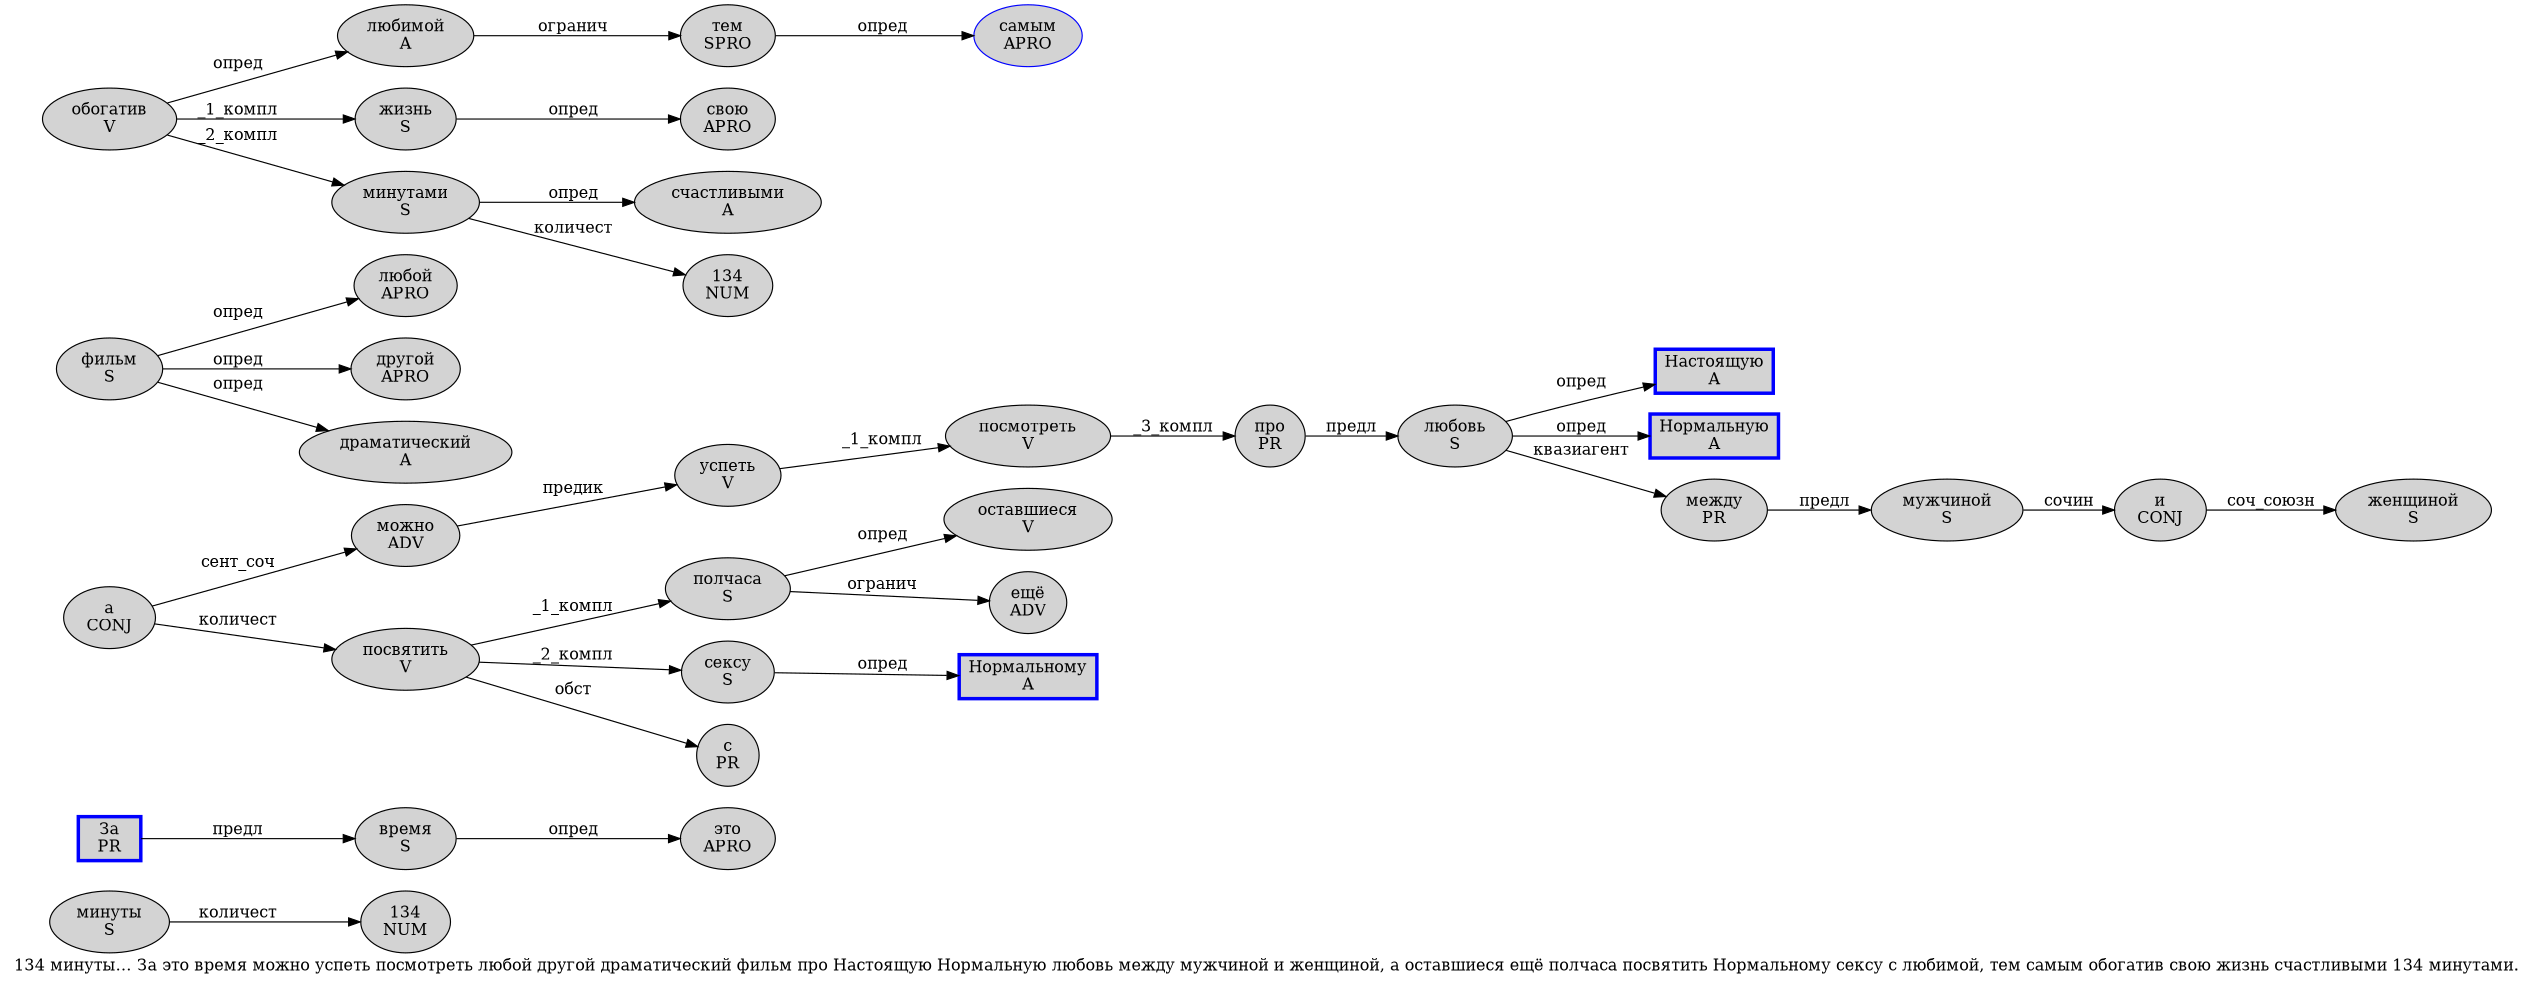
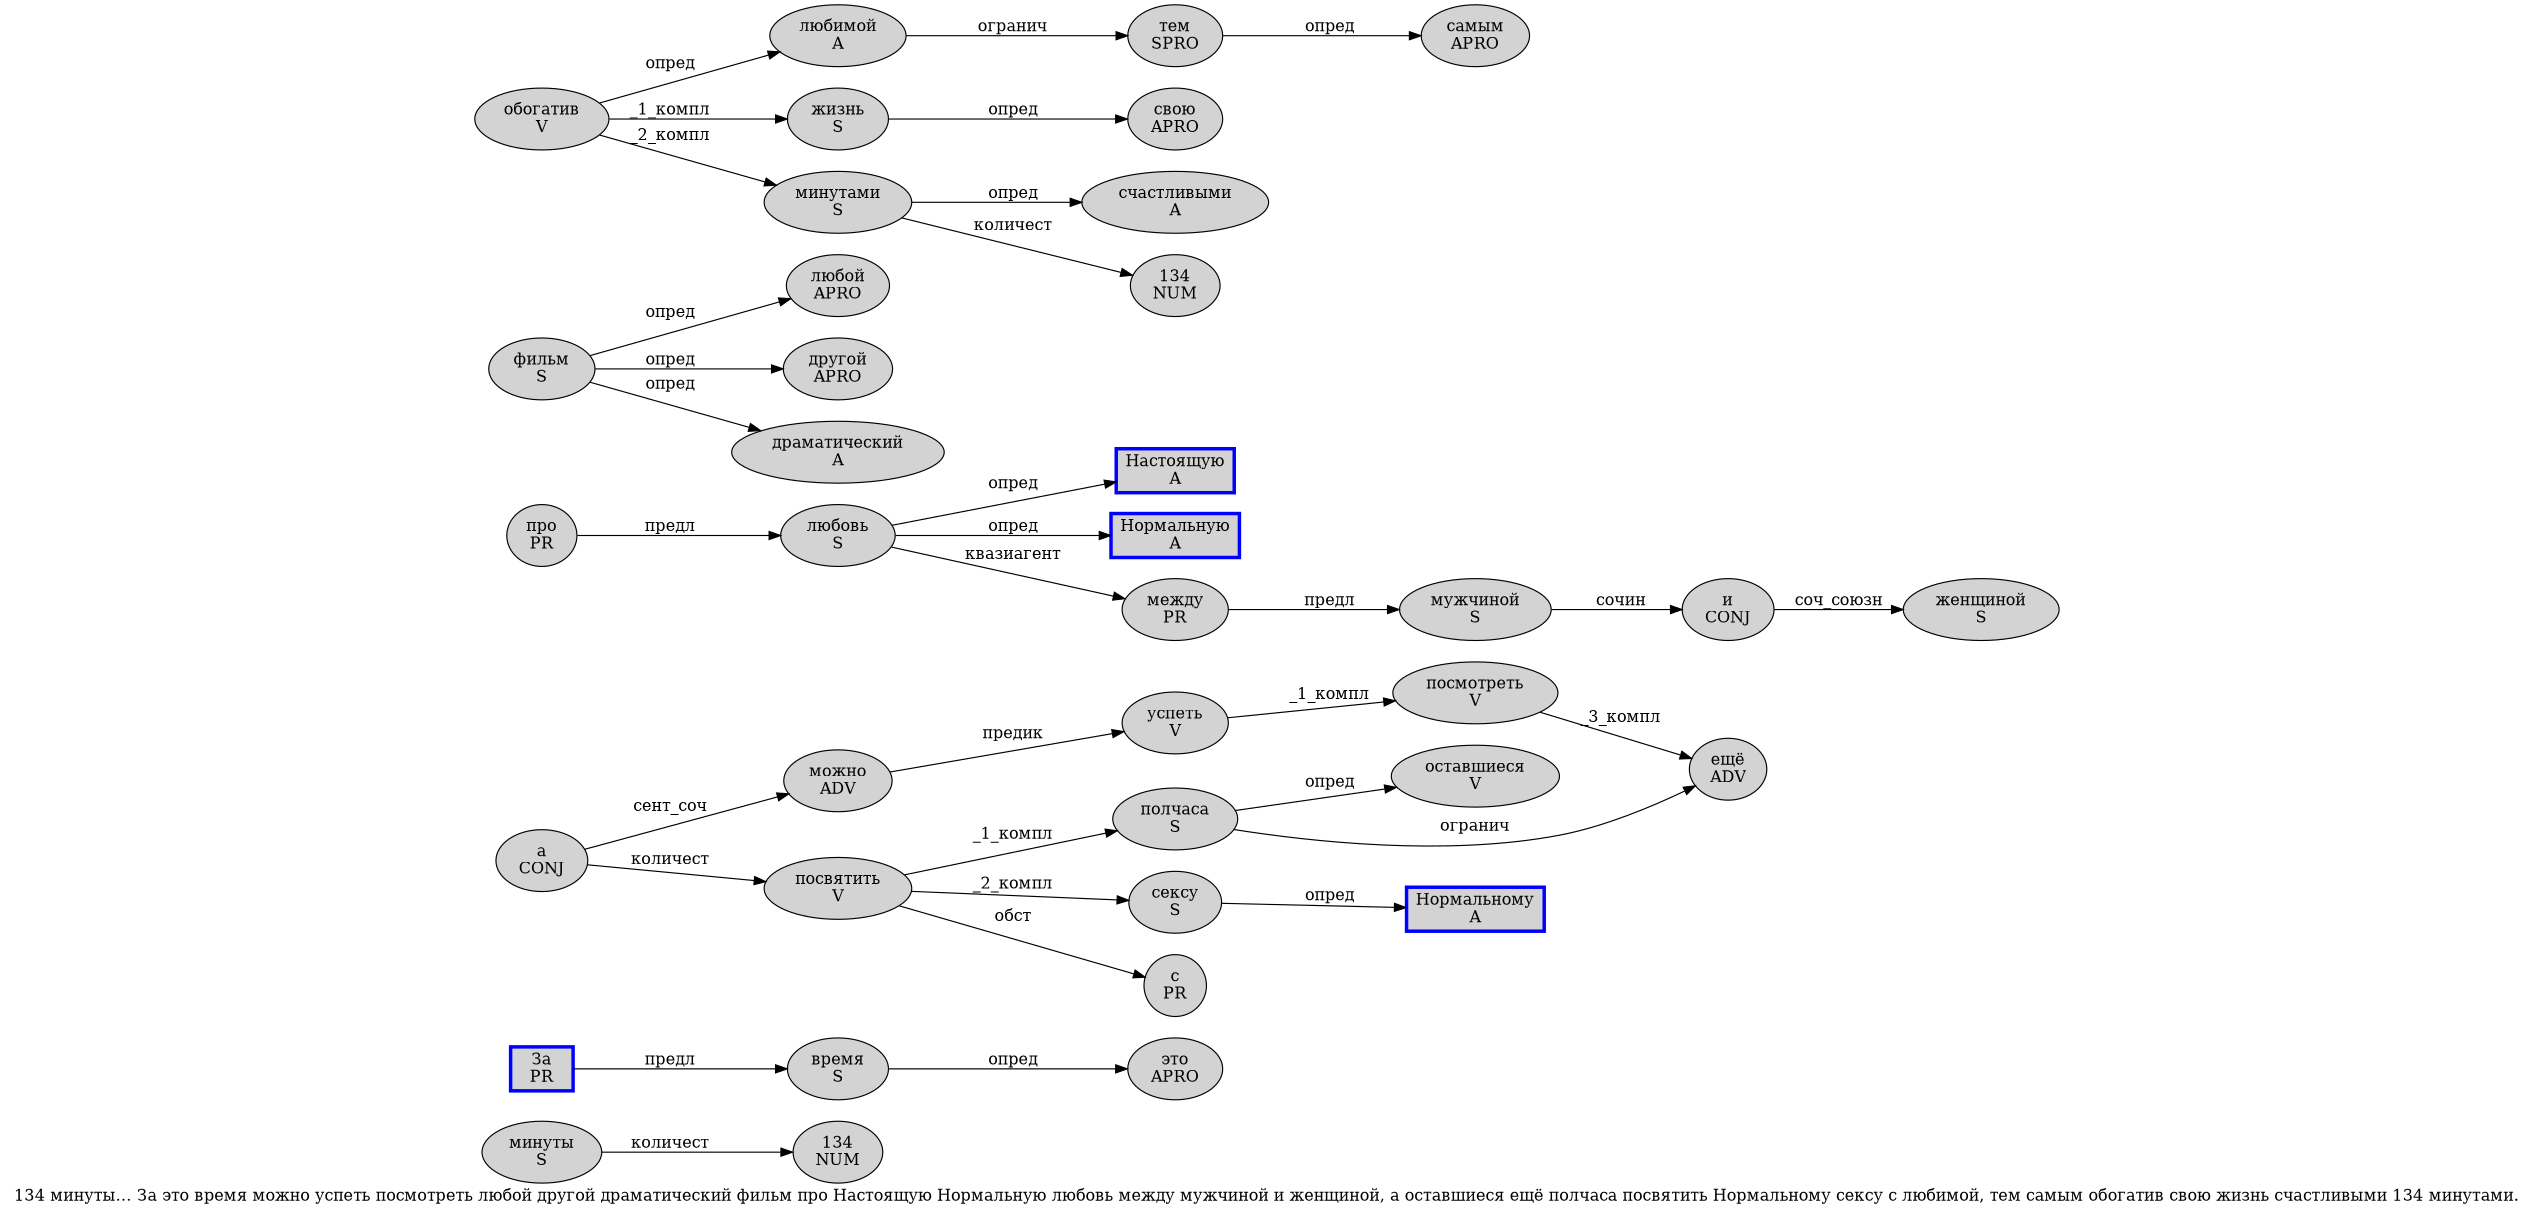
(1028, 36) -> (1475, 36)
(1167, 436) -> (1610, 734)
